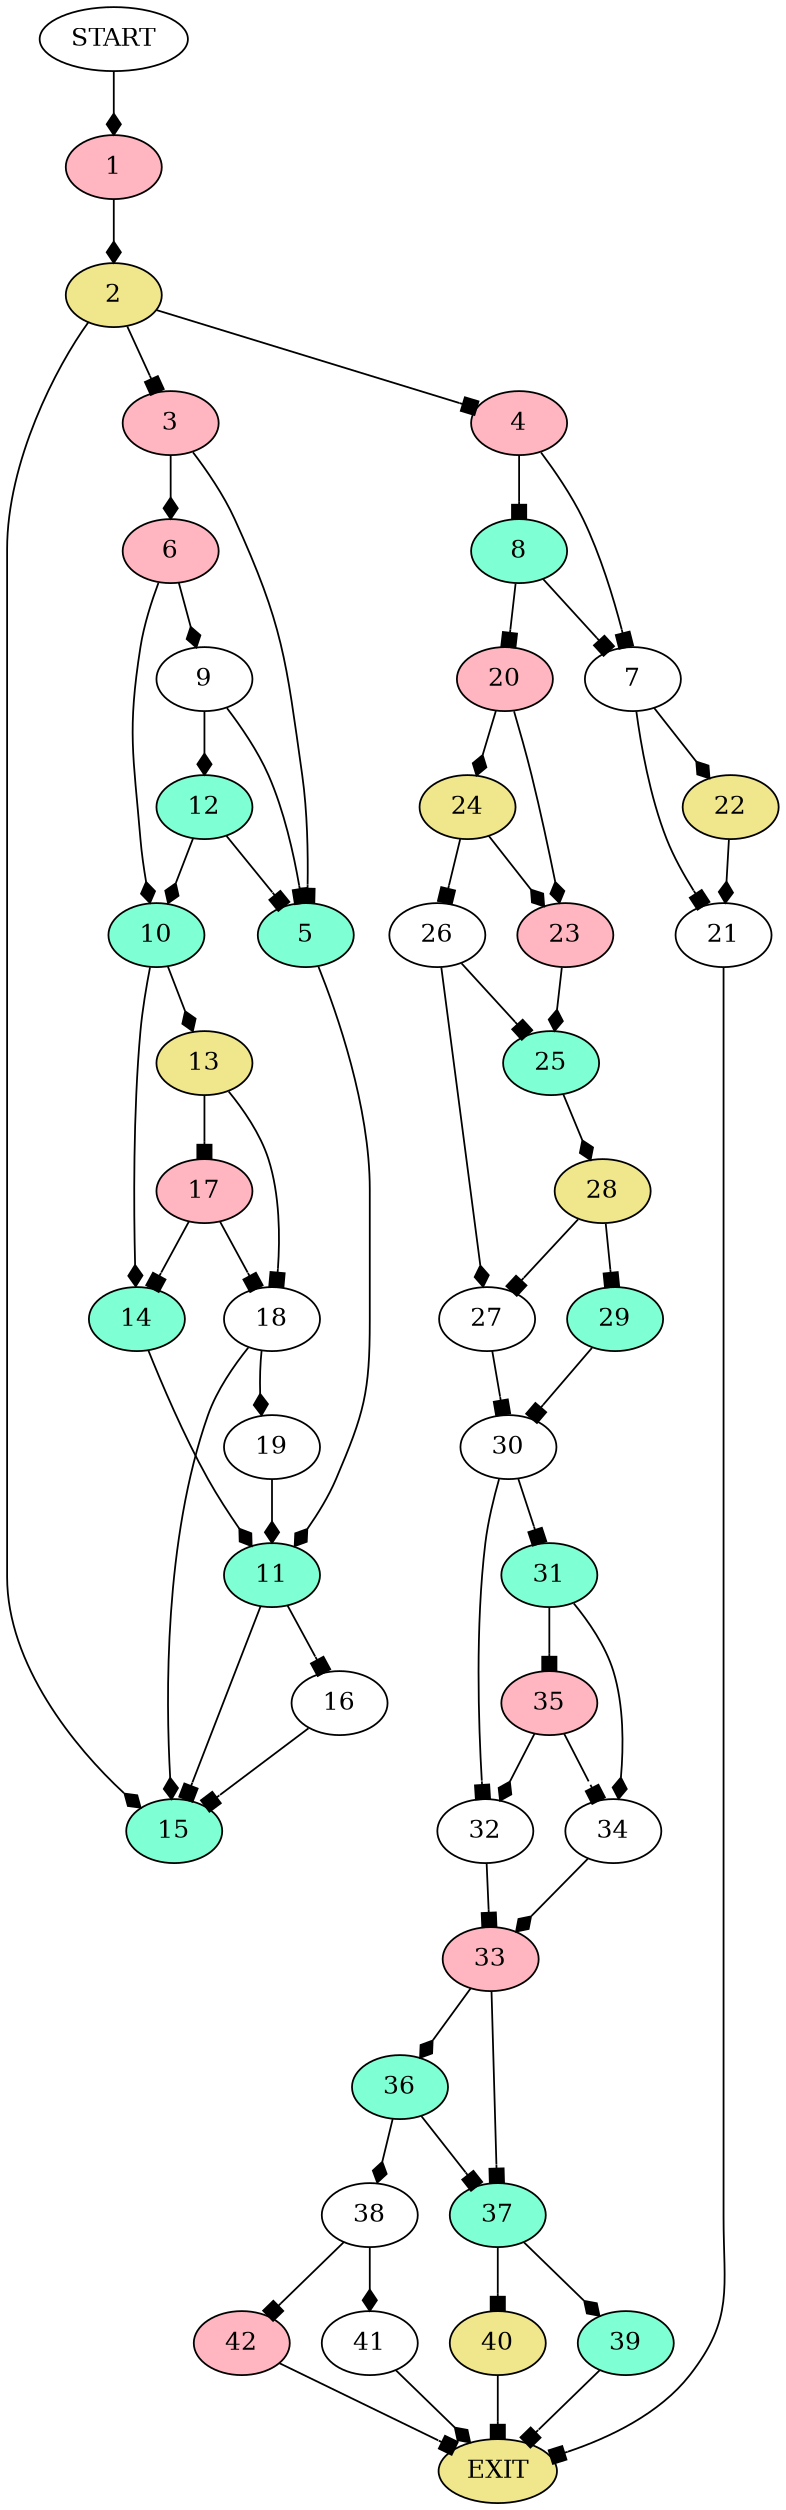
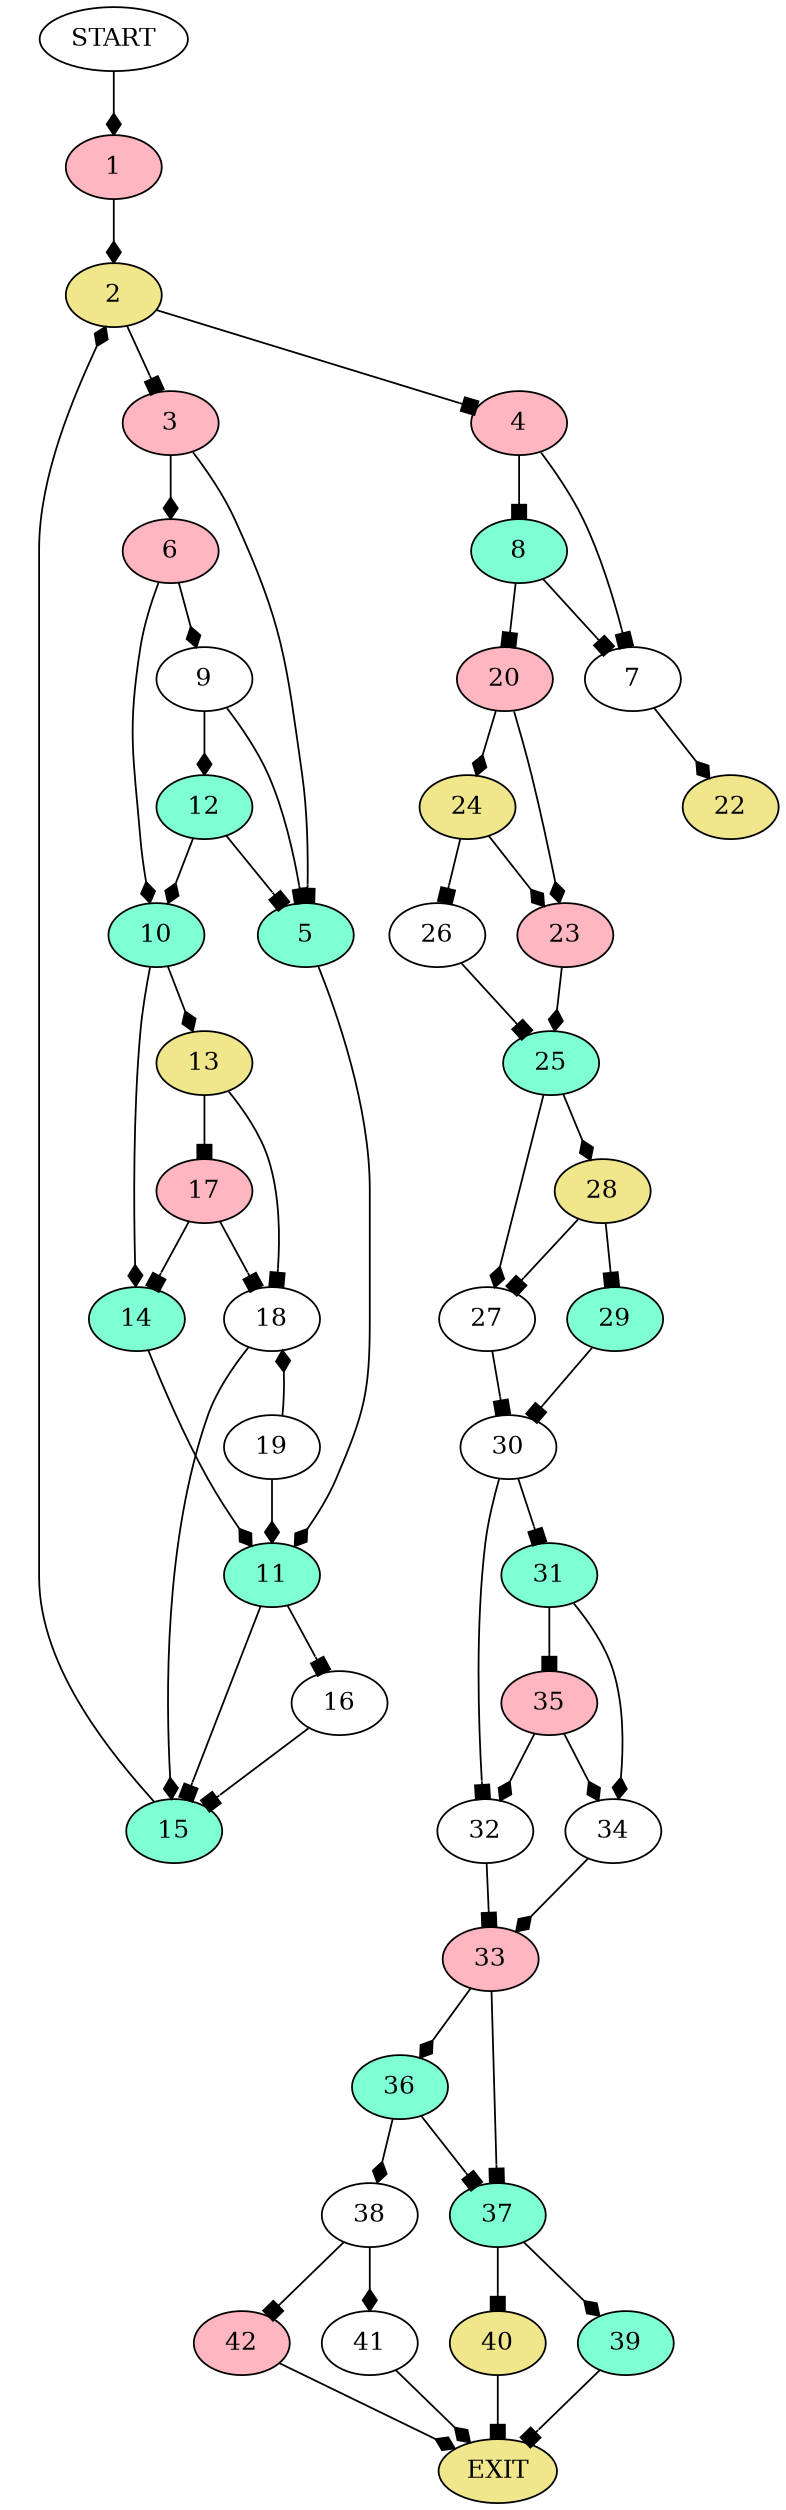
(724, 935) -> none
(7, 1067) -> (39, 1086)
(461, 1116) -> (522, 1181)
(260, 1372) -> (284, 1393)
(576, 1758) -> (576, 1758)
(359, 2402) -> (359, 2402)
